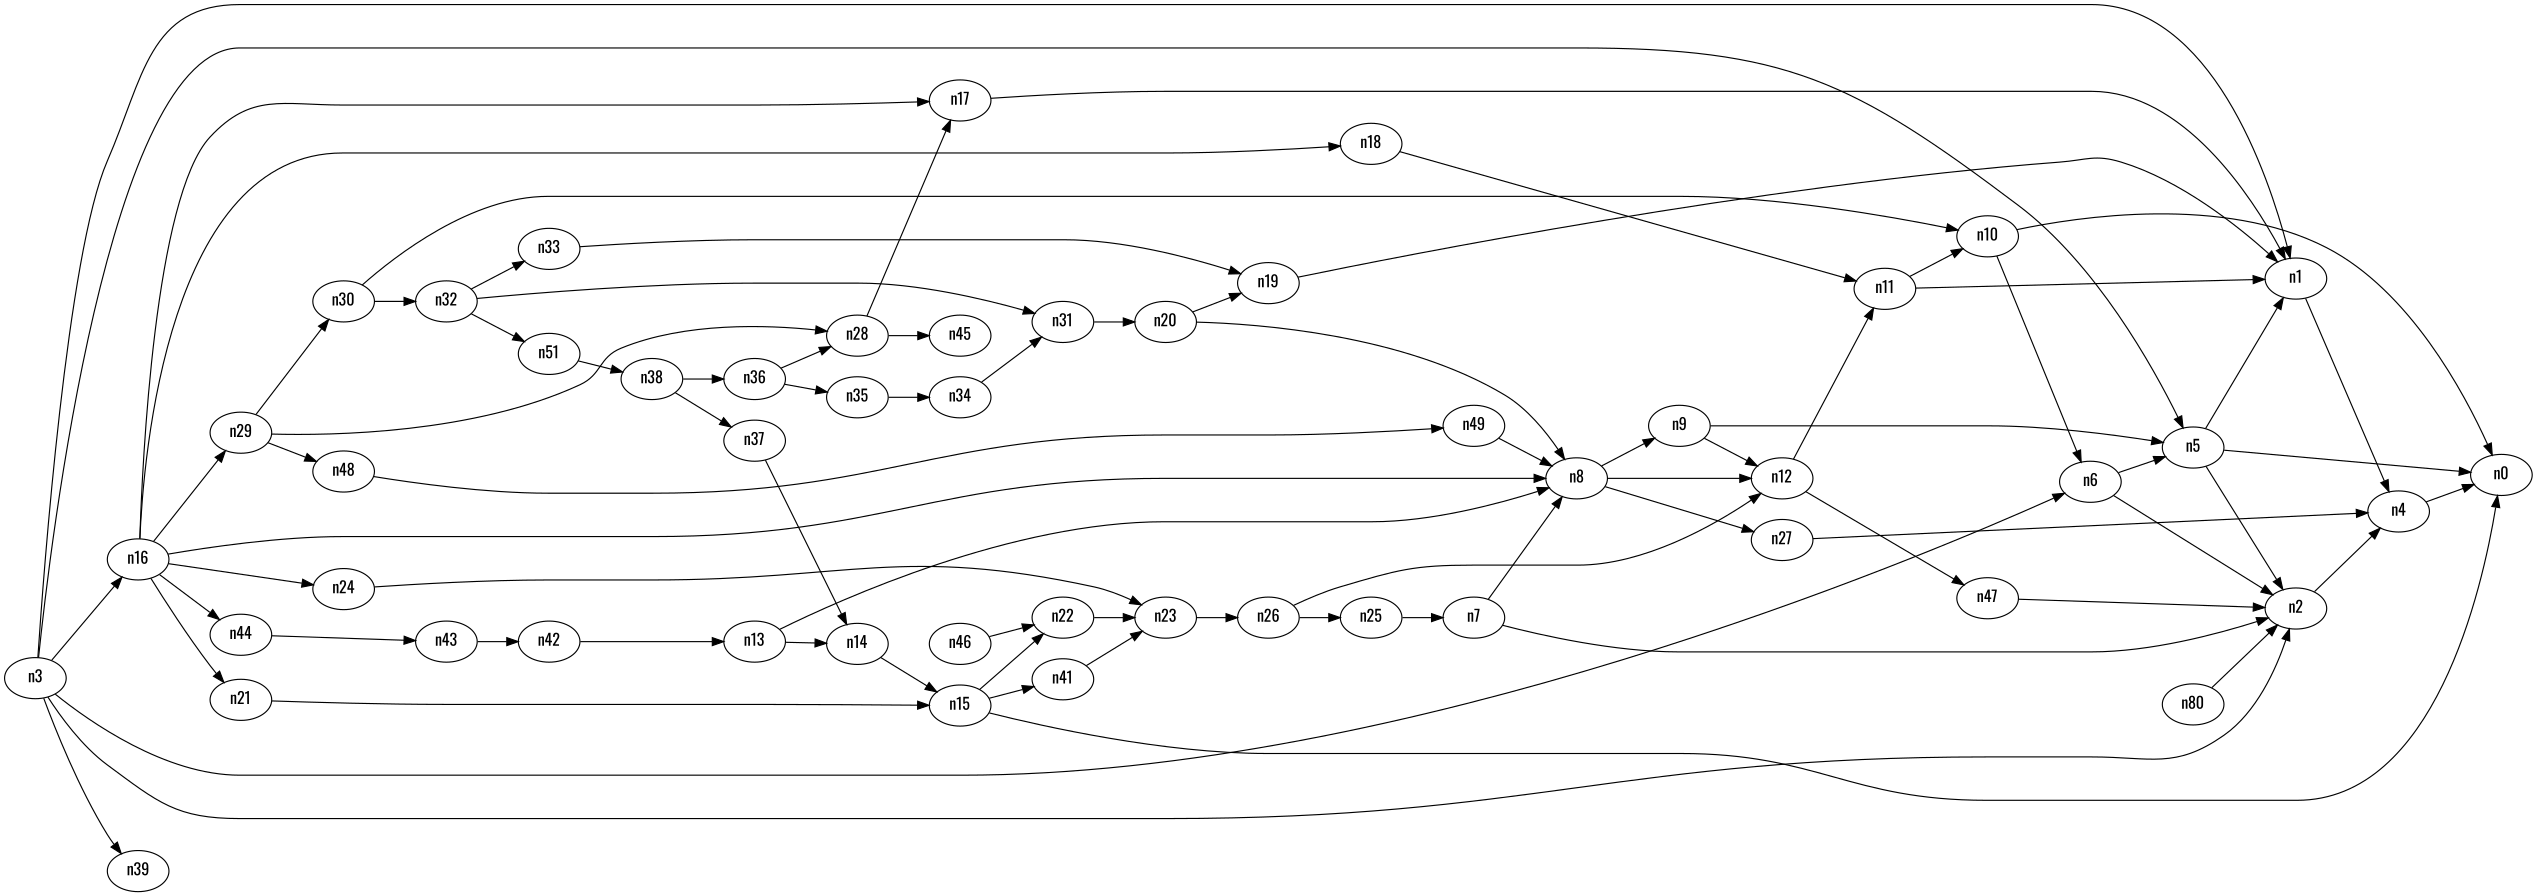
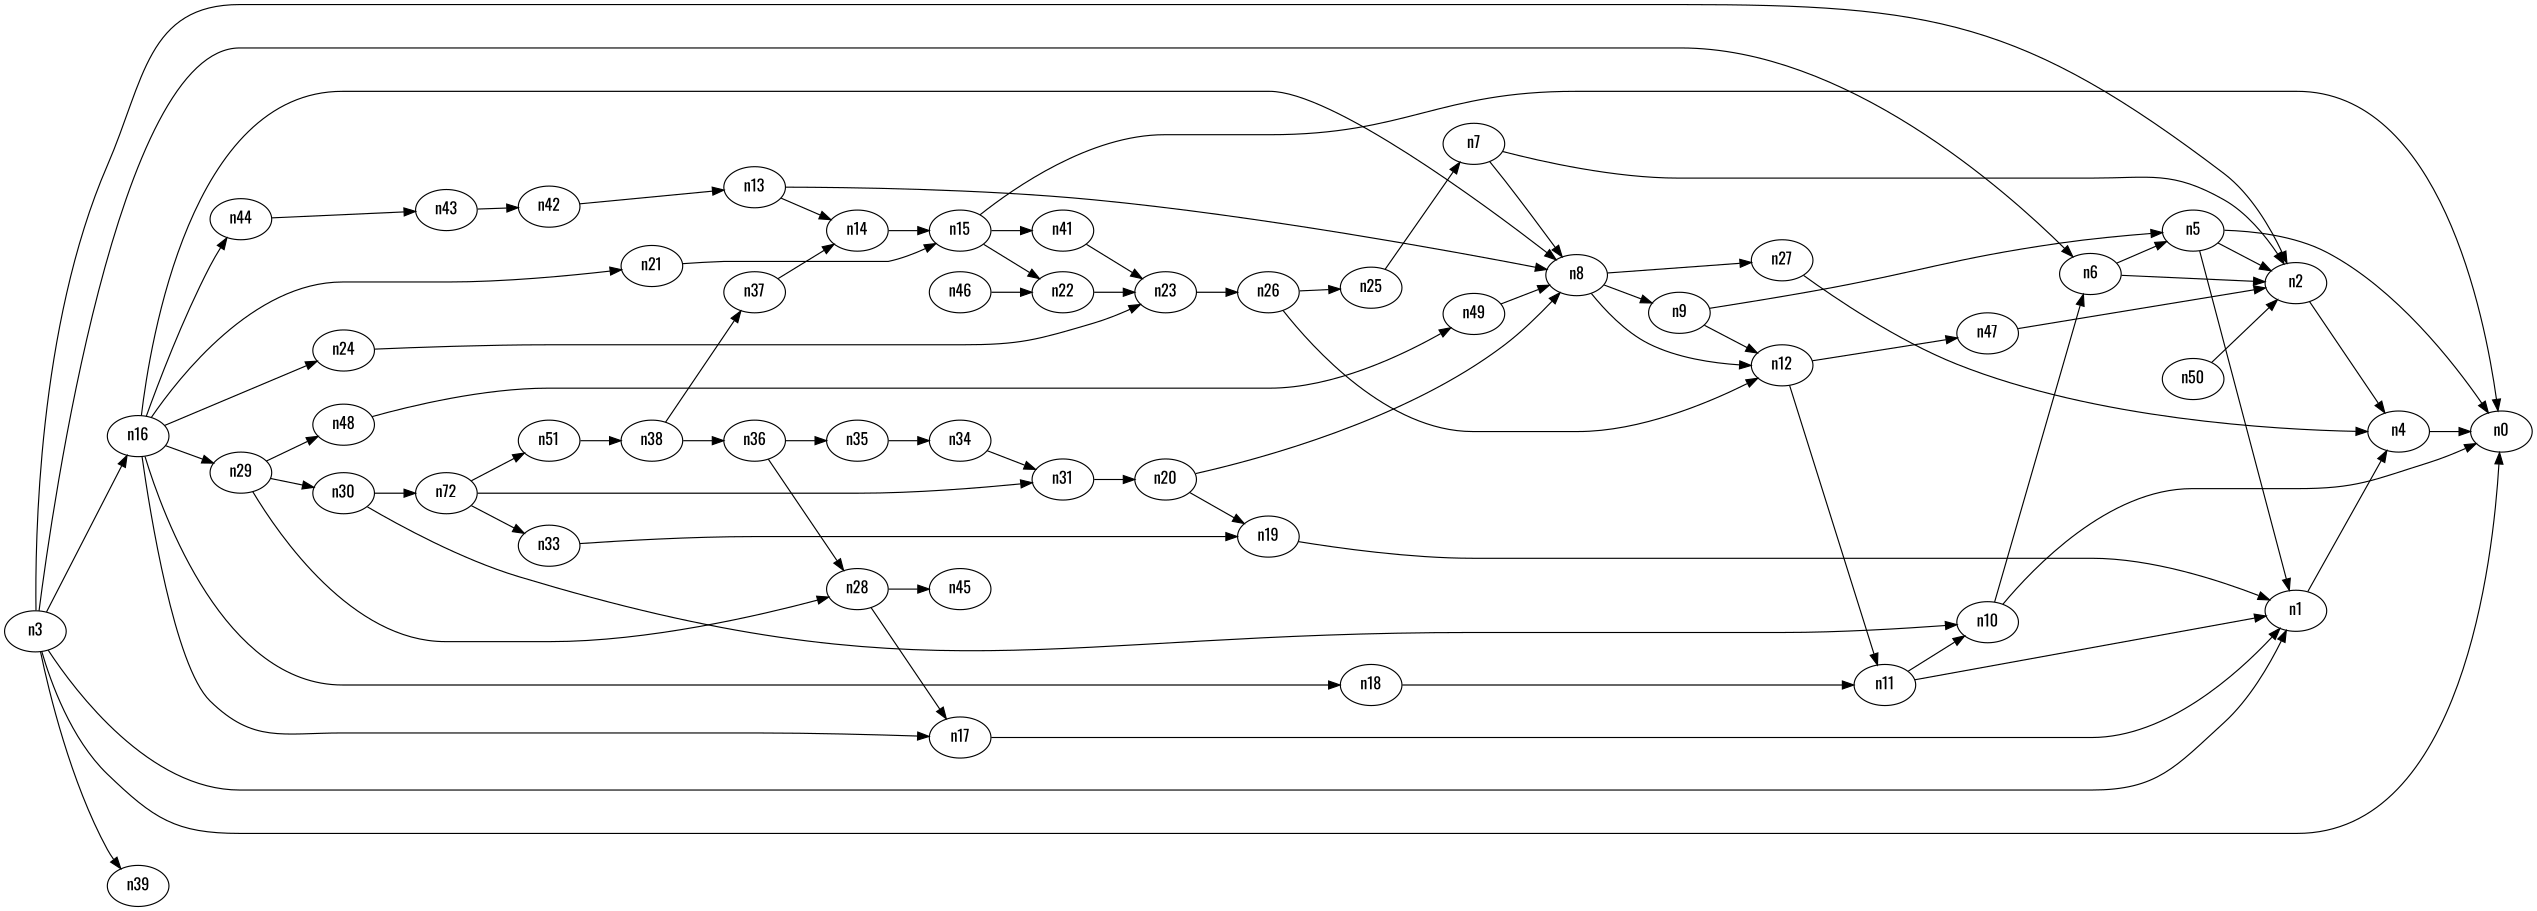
(950, 48) -> (1352, 833)
(446, 301) -> (446, 493)
(2193, 704) -> (2193, 379)
